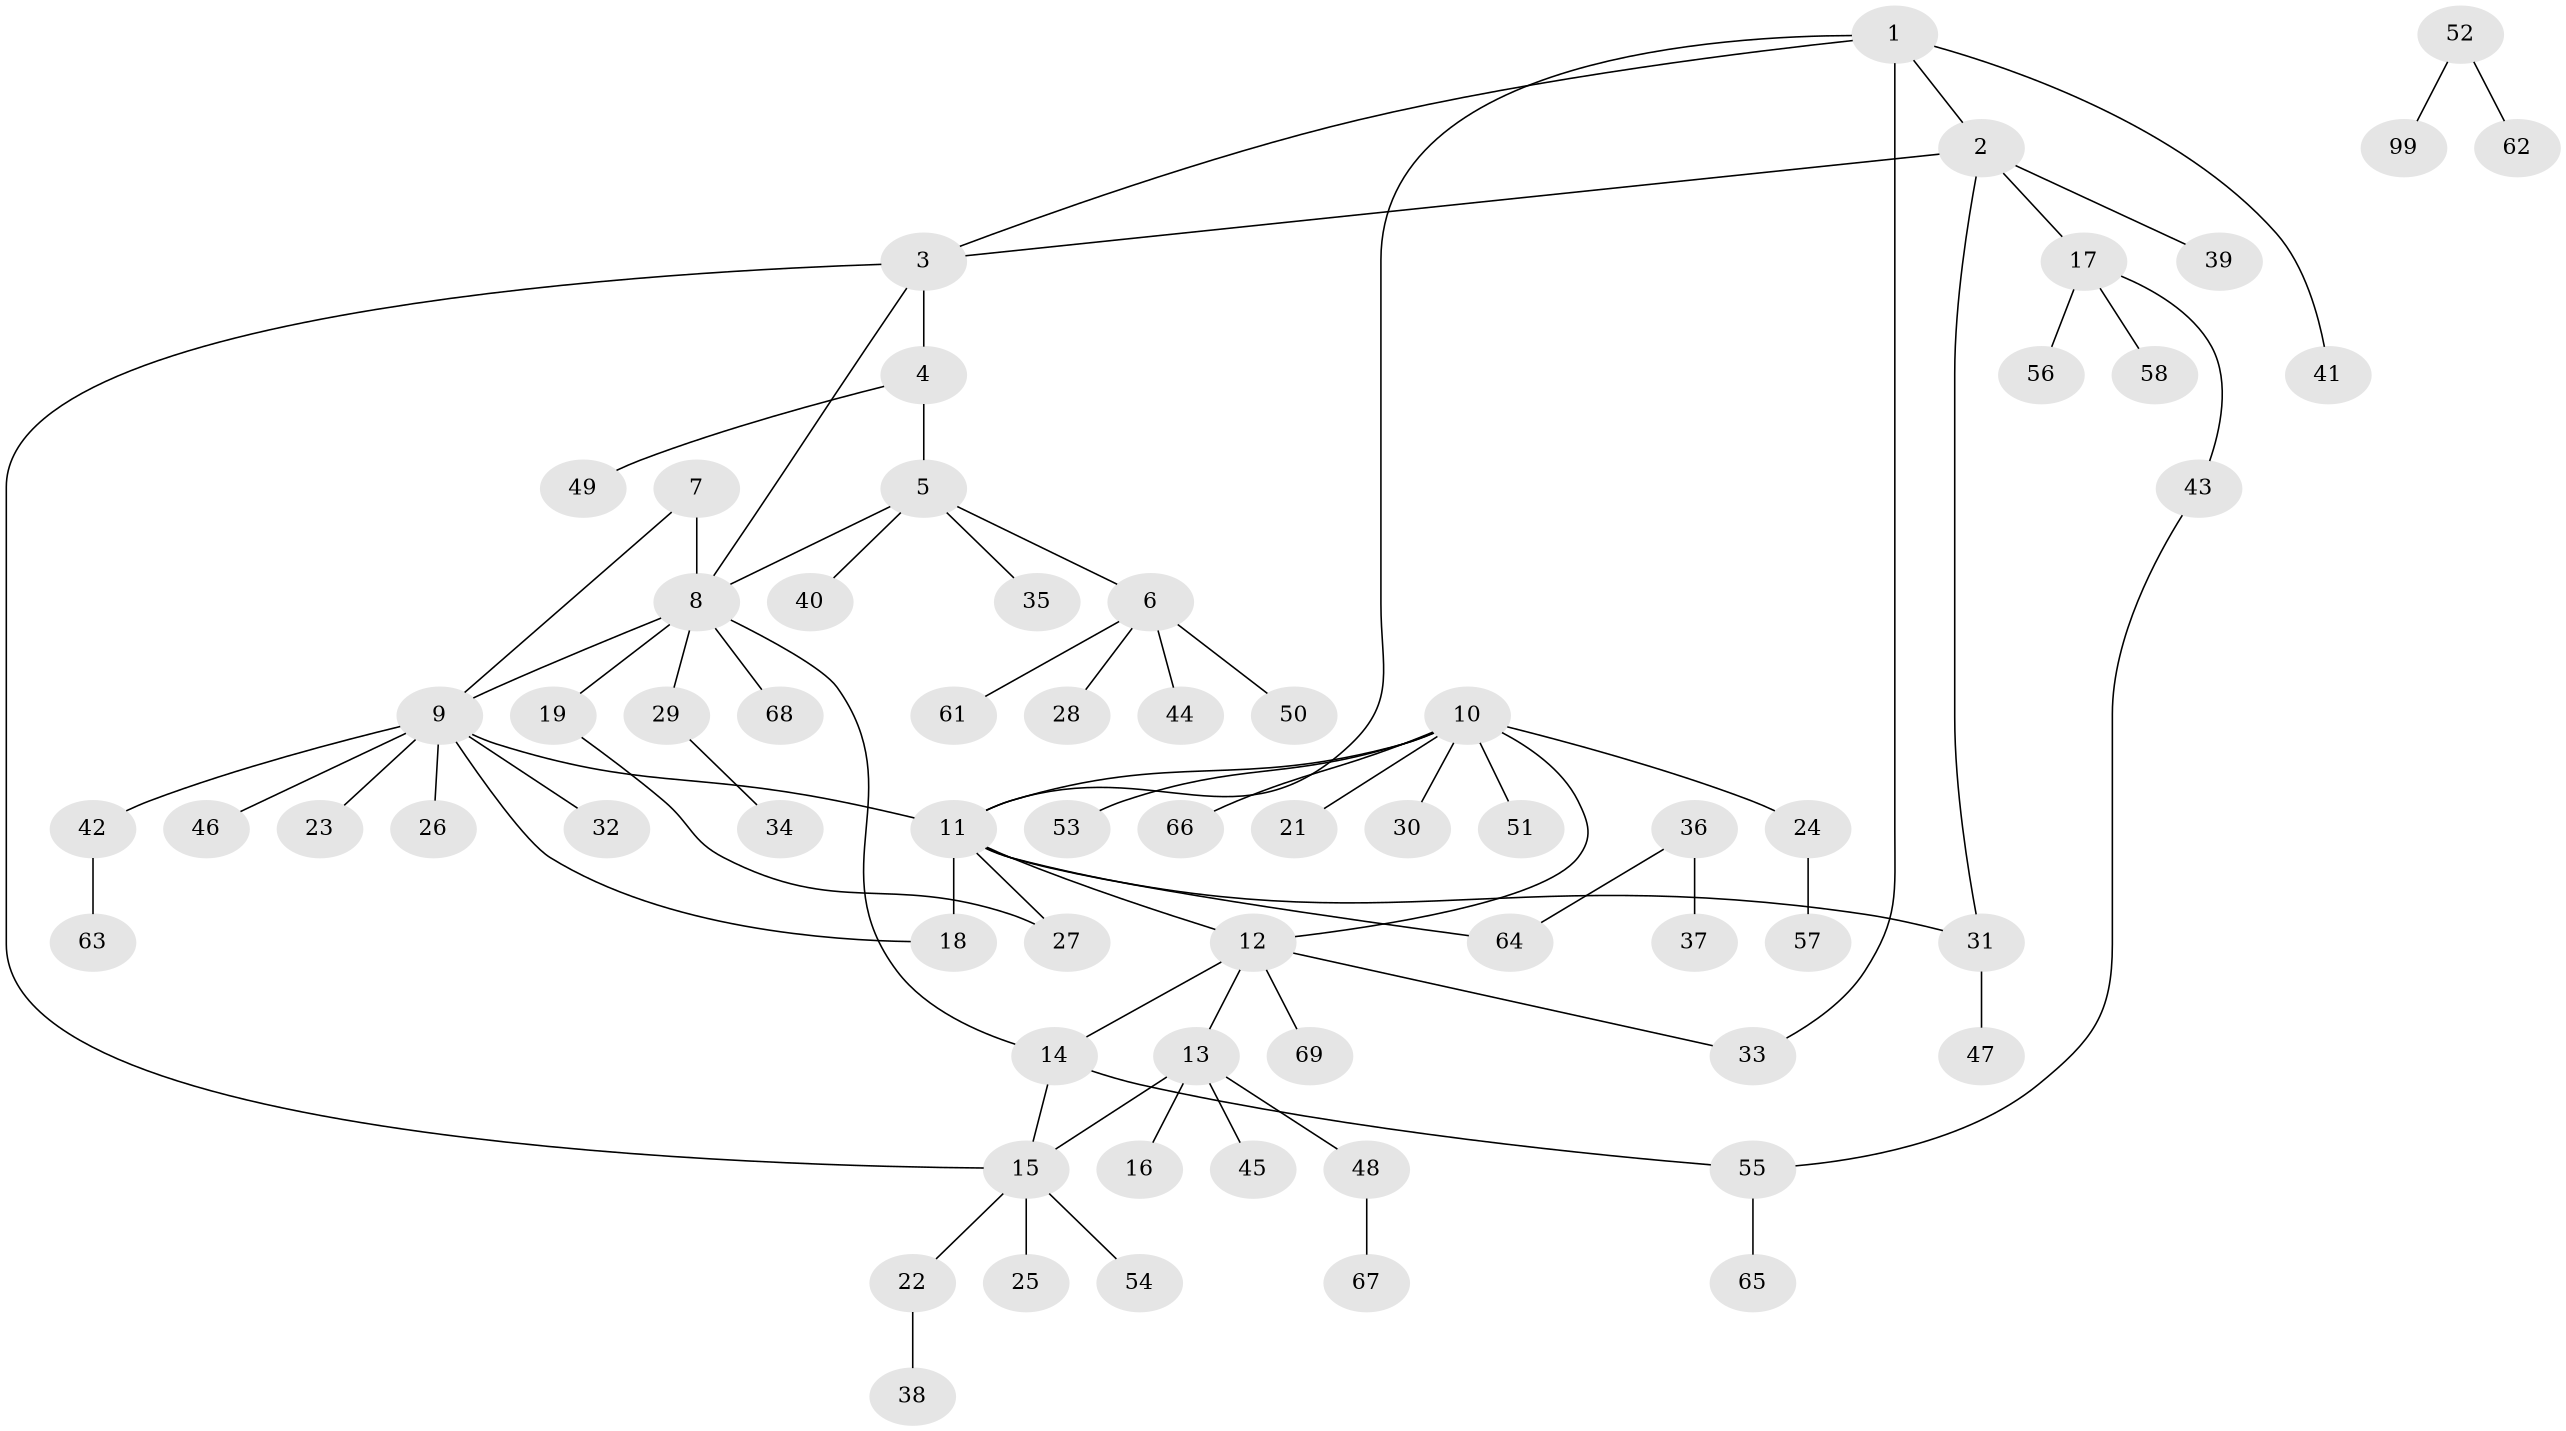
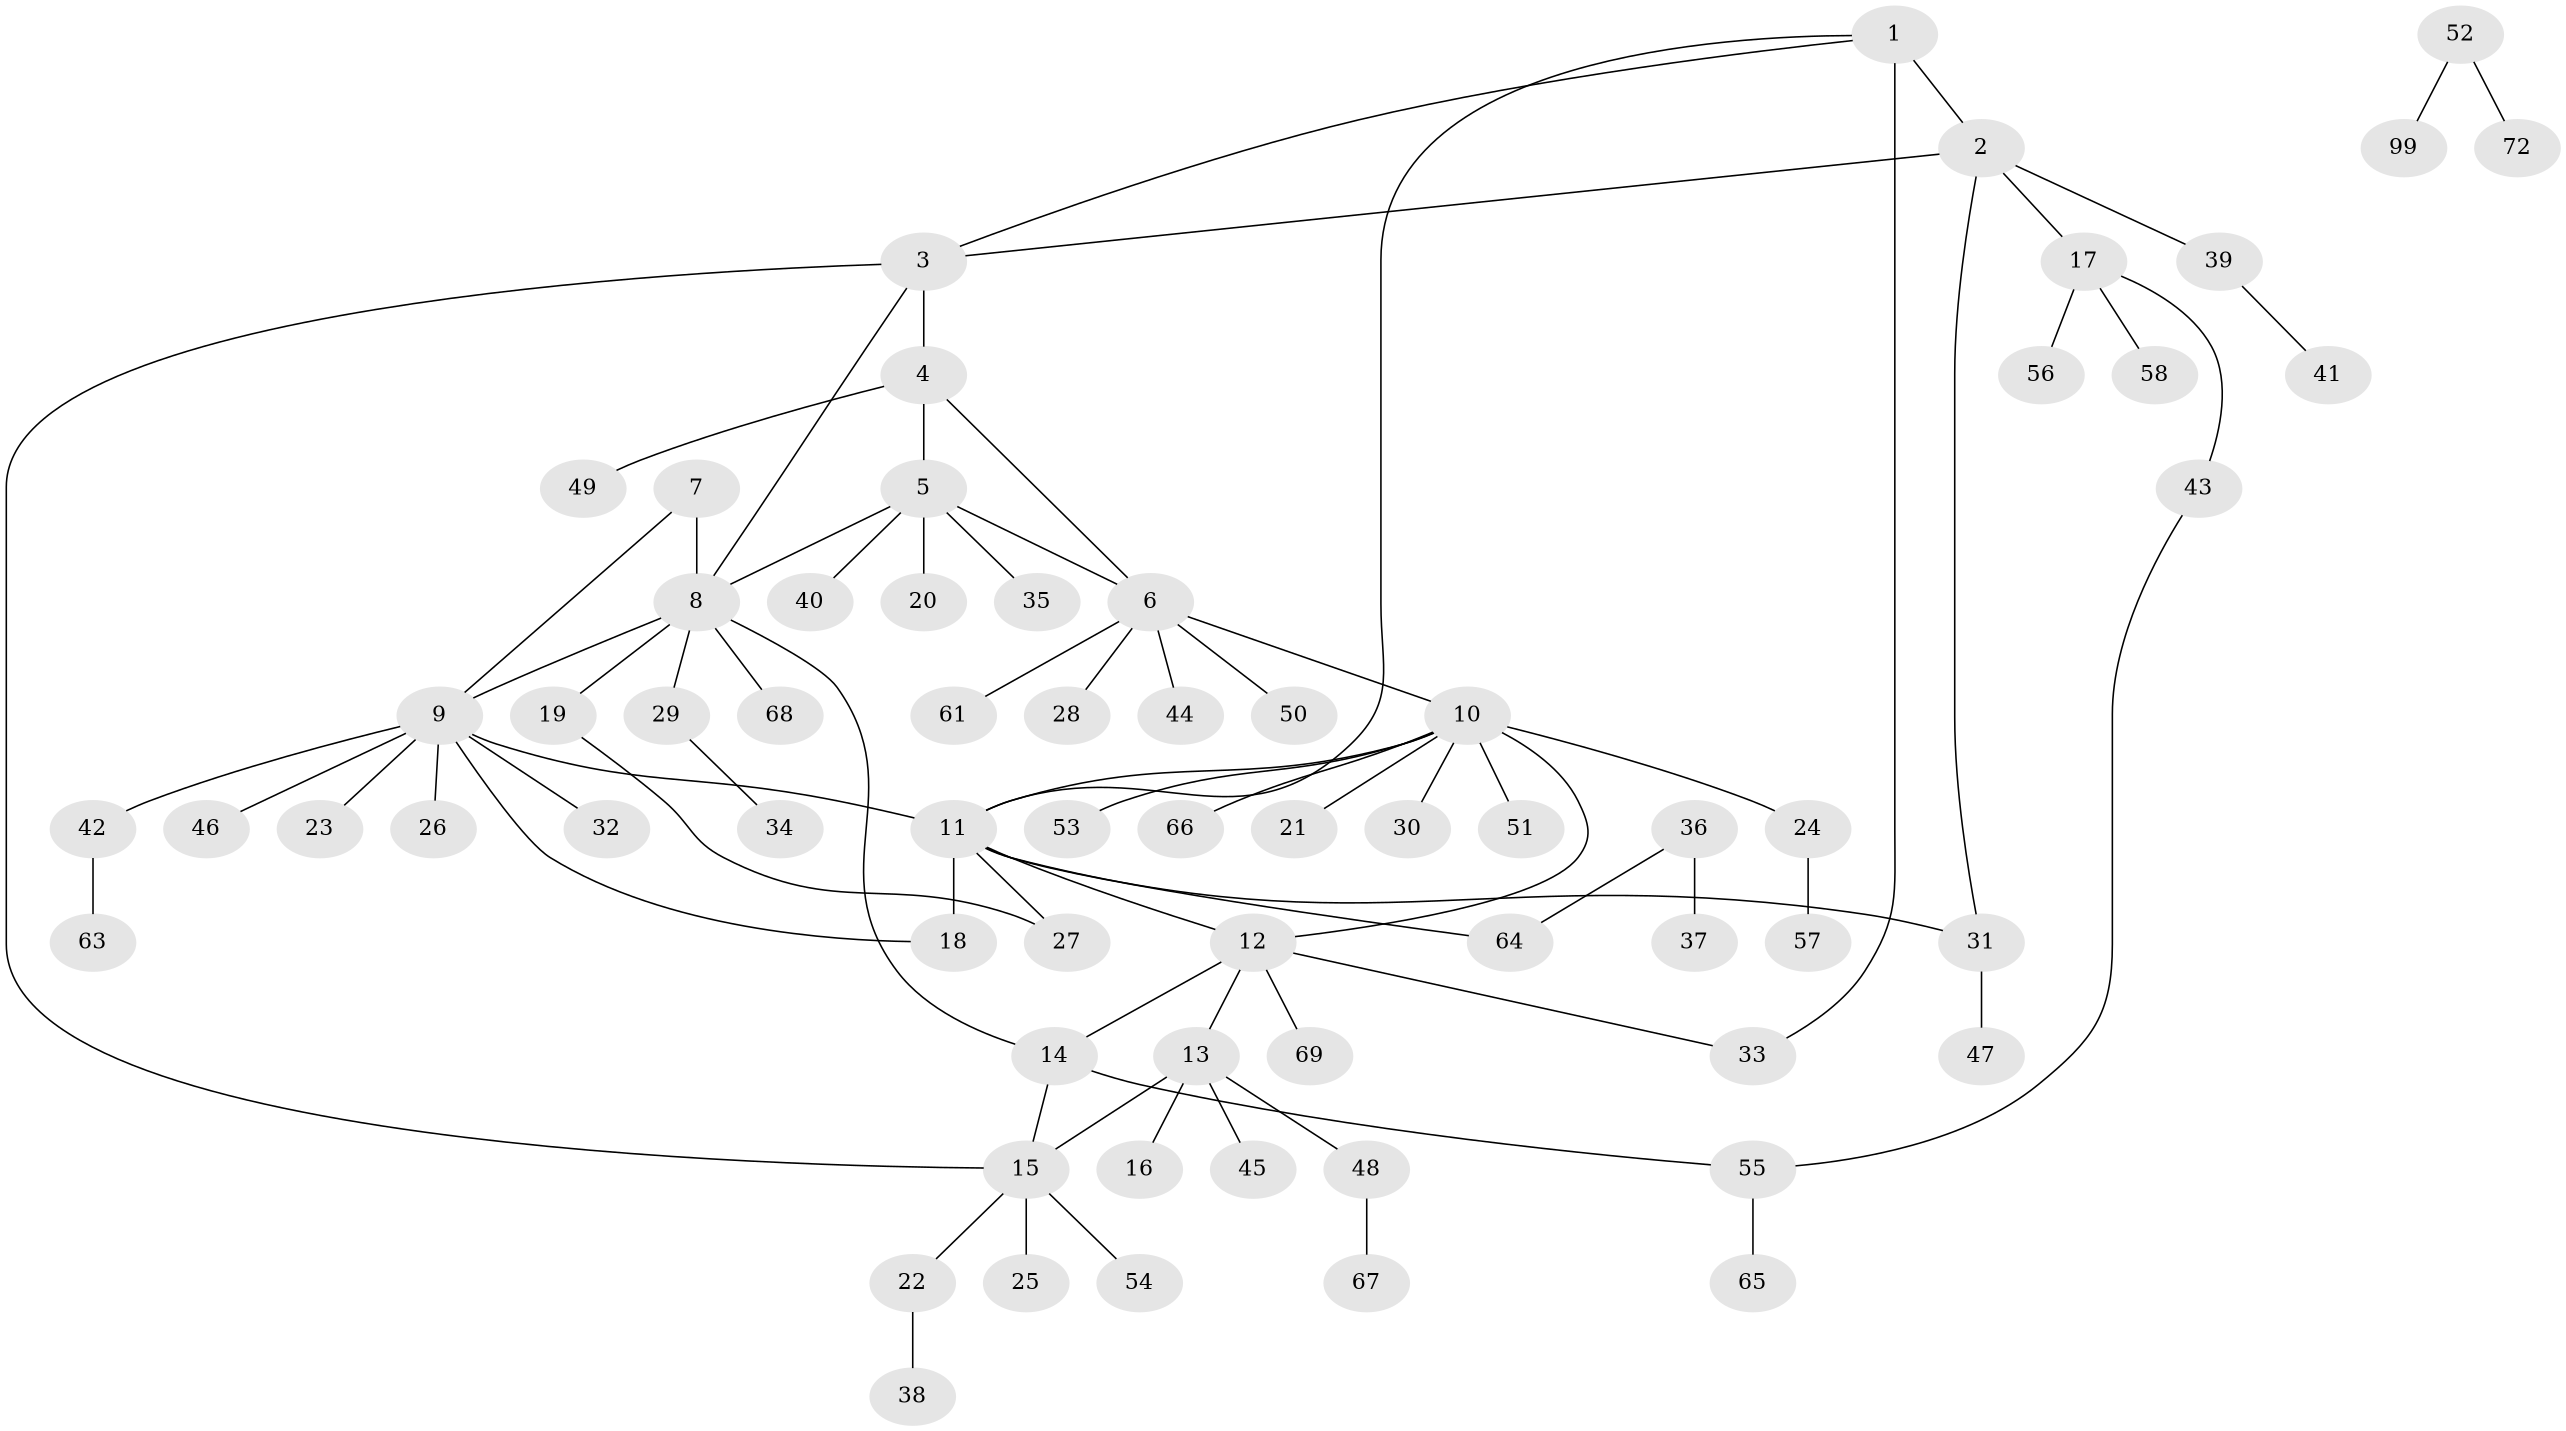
(2172, 148) -> (2274, 318)
(2517, 148) -> (2517, 148)
none -> (1037, 489)
none -> (924, 602)
none -> (1309, 659)
